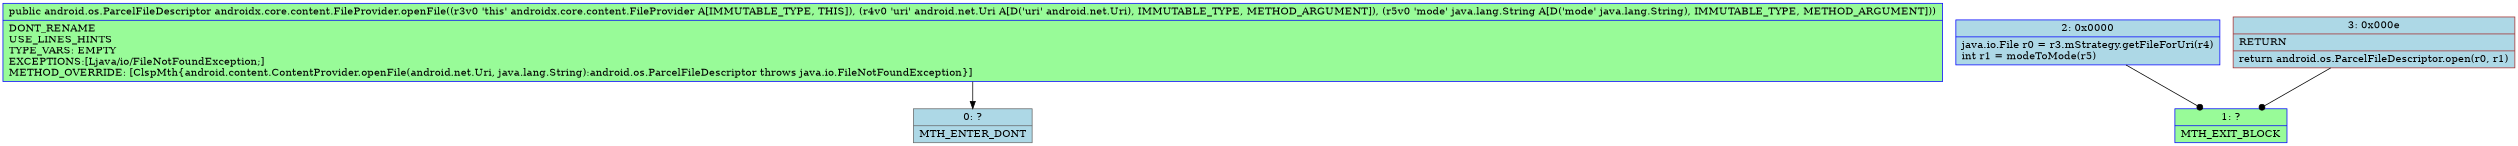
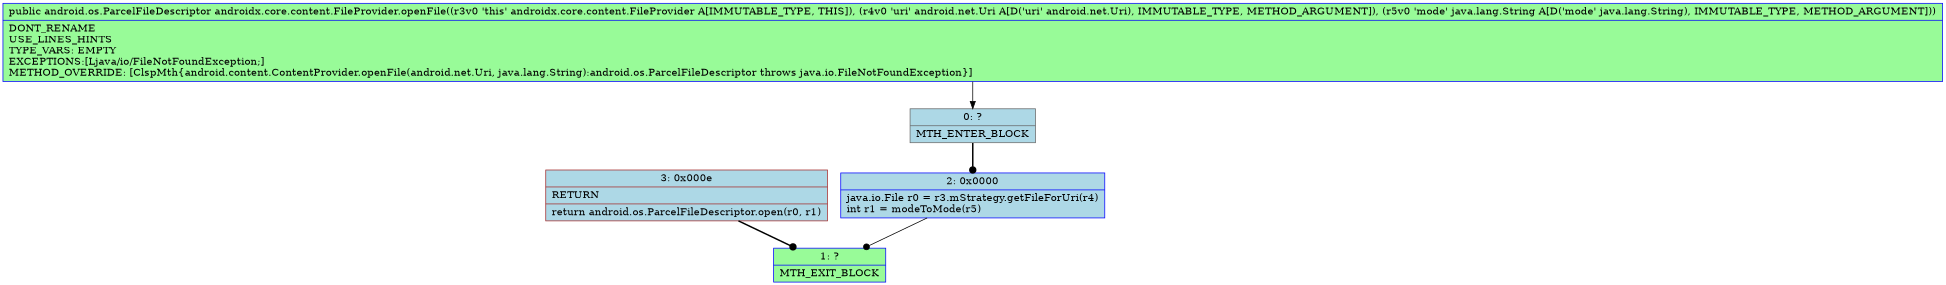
(2298, 87) -> (764, 233)
(973, 134) -> (973, 134)
none -> (973, 155)
